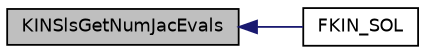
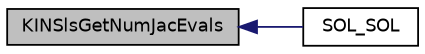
(361, 27) -> (361, 27)
